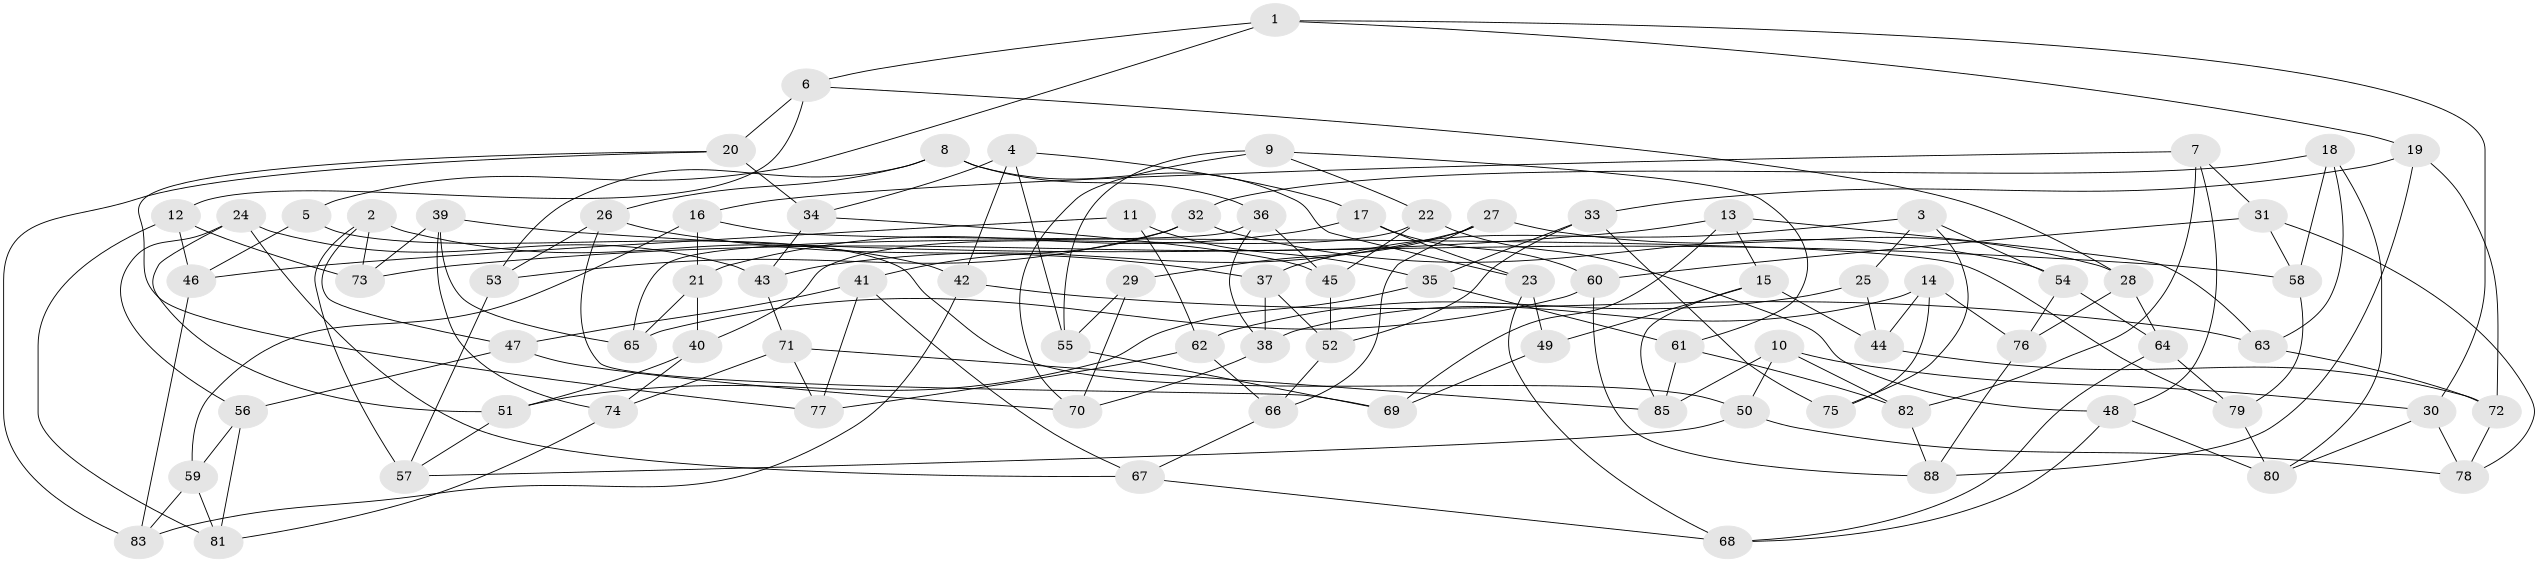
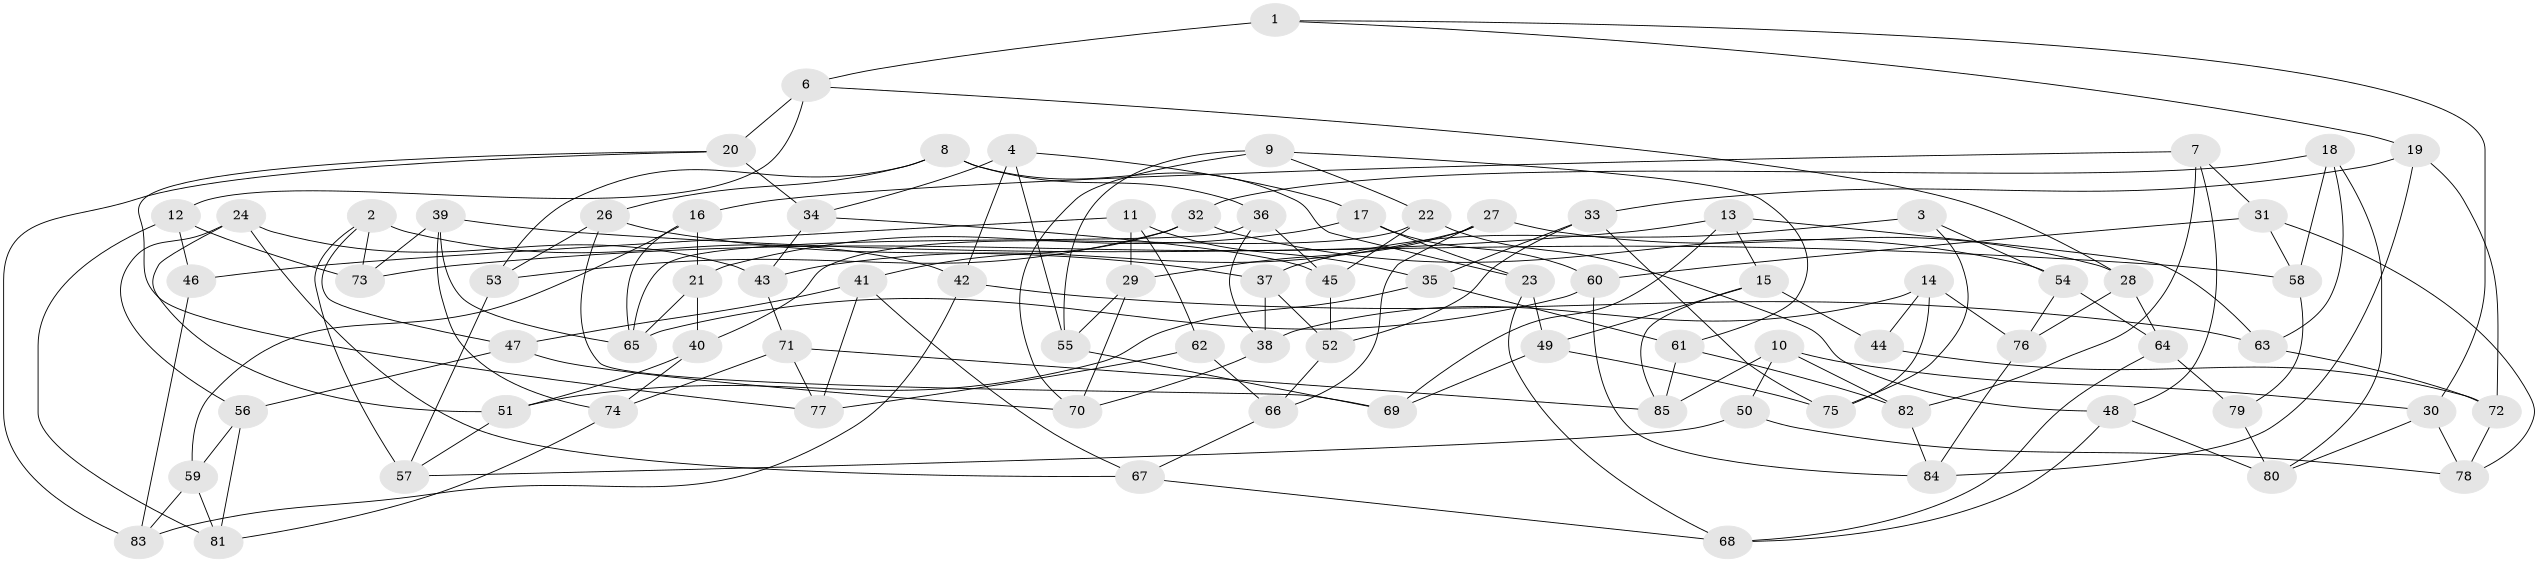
(307, 216) -> none
(1486, 242) -> (632, 271)
none -> (1131, 249)
(1864, 281) -> none
none -> (1690, 375)
(1932, 477) -> (1932, 477)
